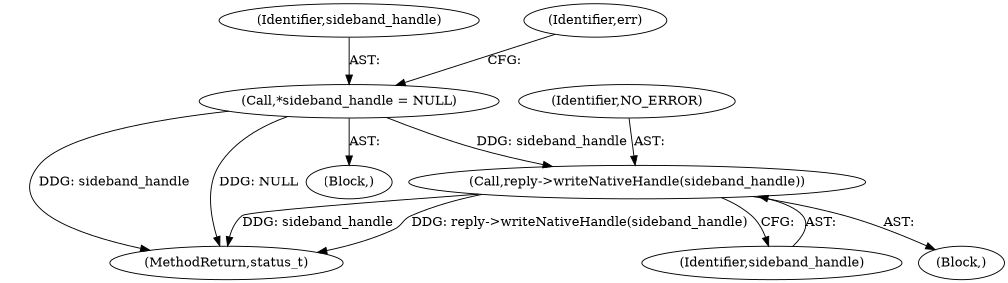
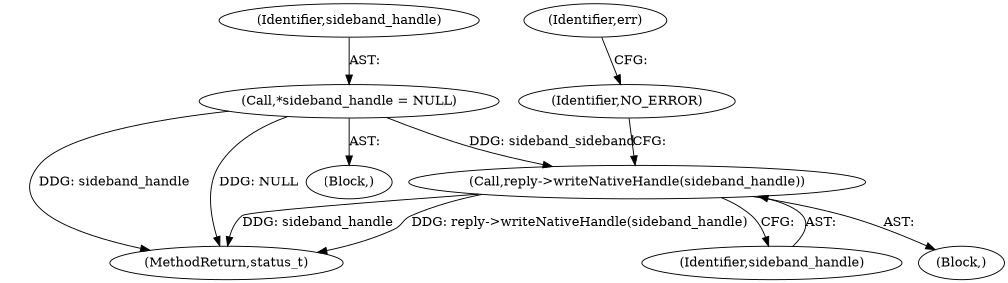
(480, 58) -> (609, 56)
(552, 142) -> (552, 142)
(652, 142) -> (652, 142)
